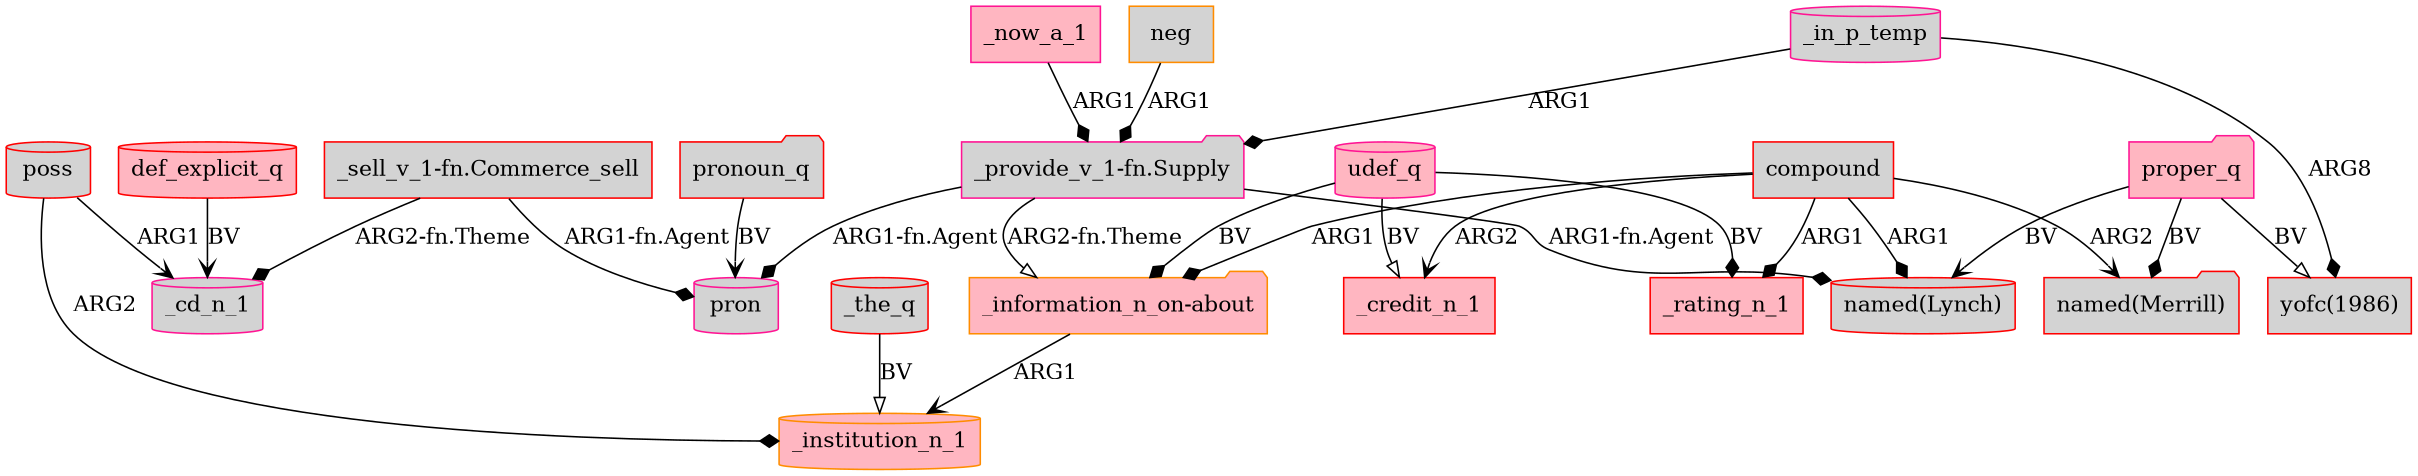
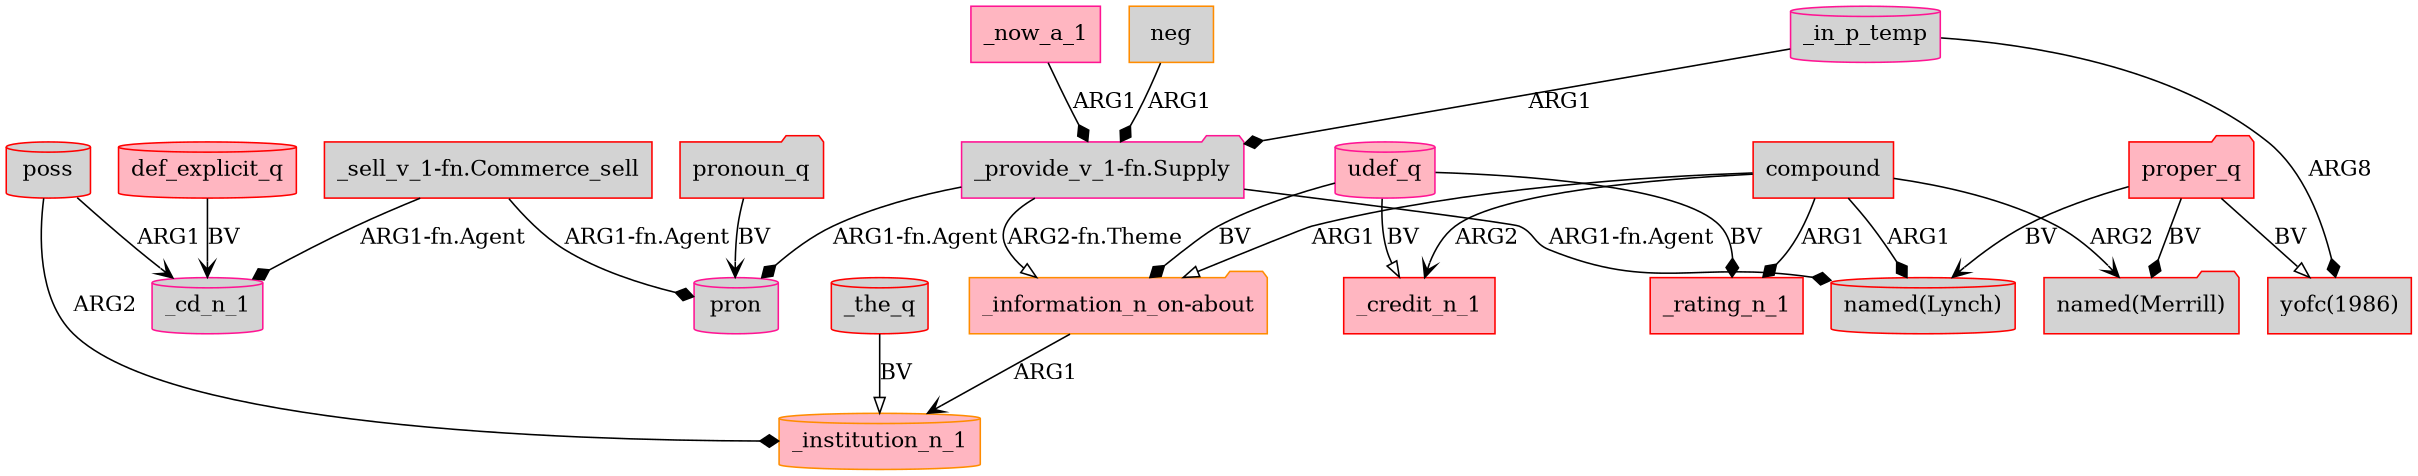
(2191, 170) -> (2191, 170)
(1470, 197) -> (1470, 197)
(443, 238) -> (443, 238)
